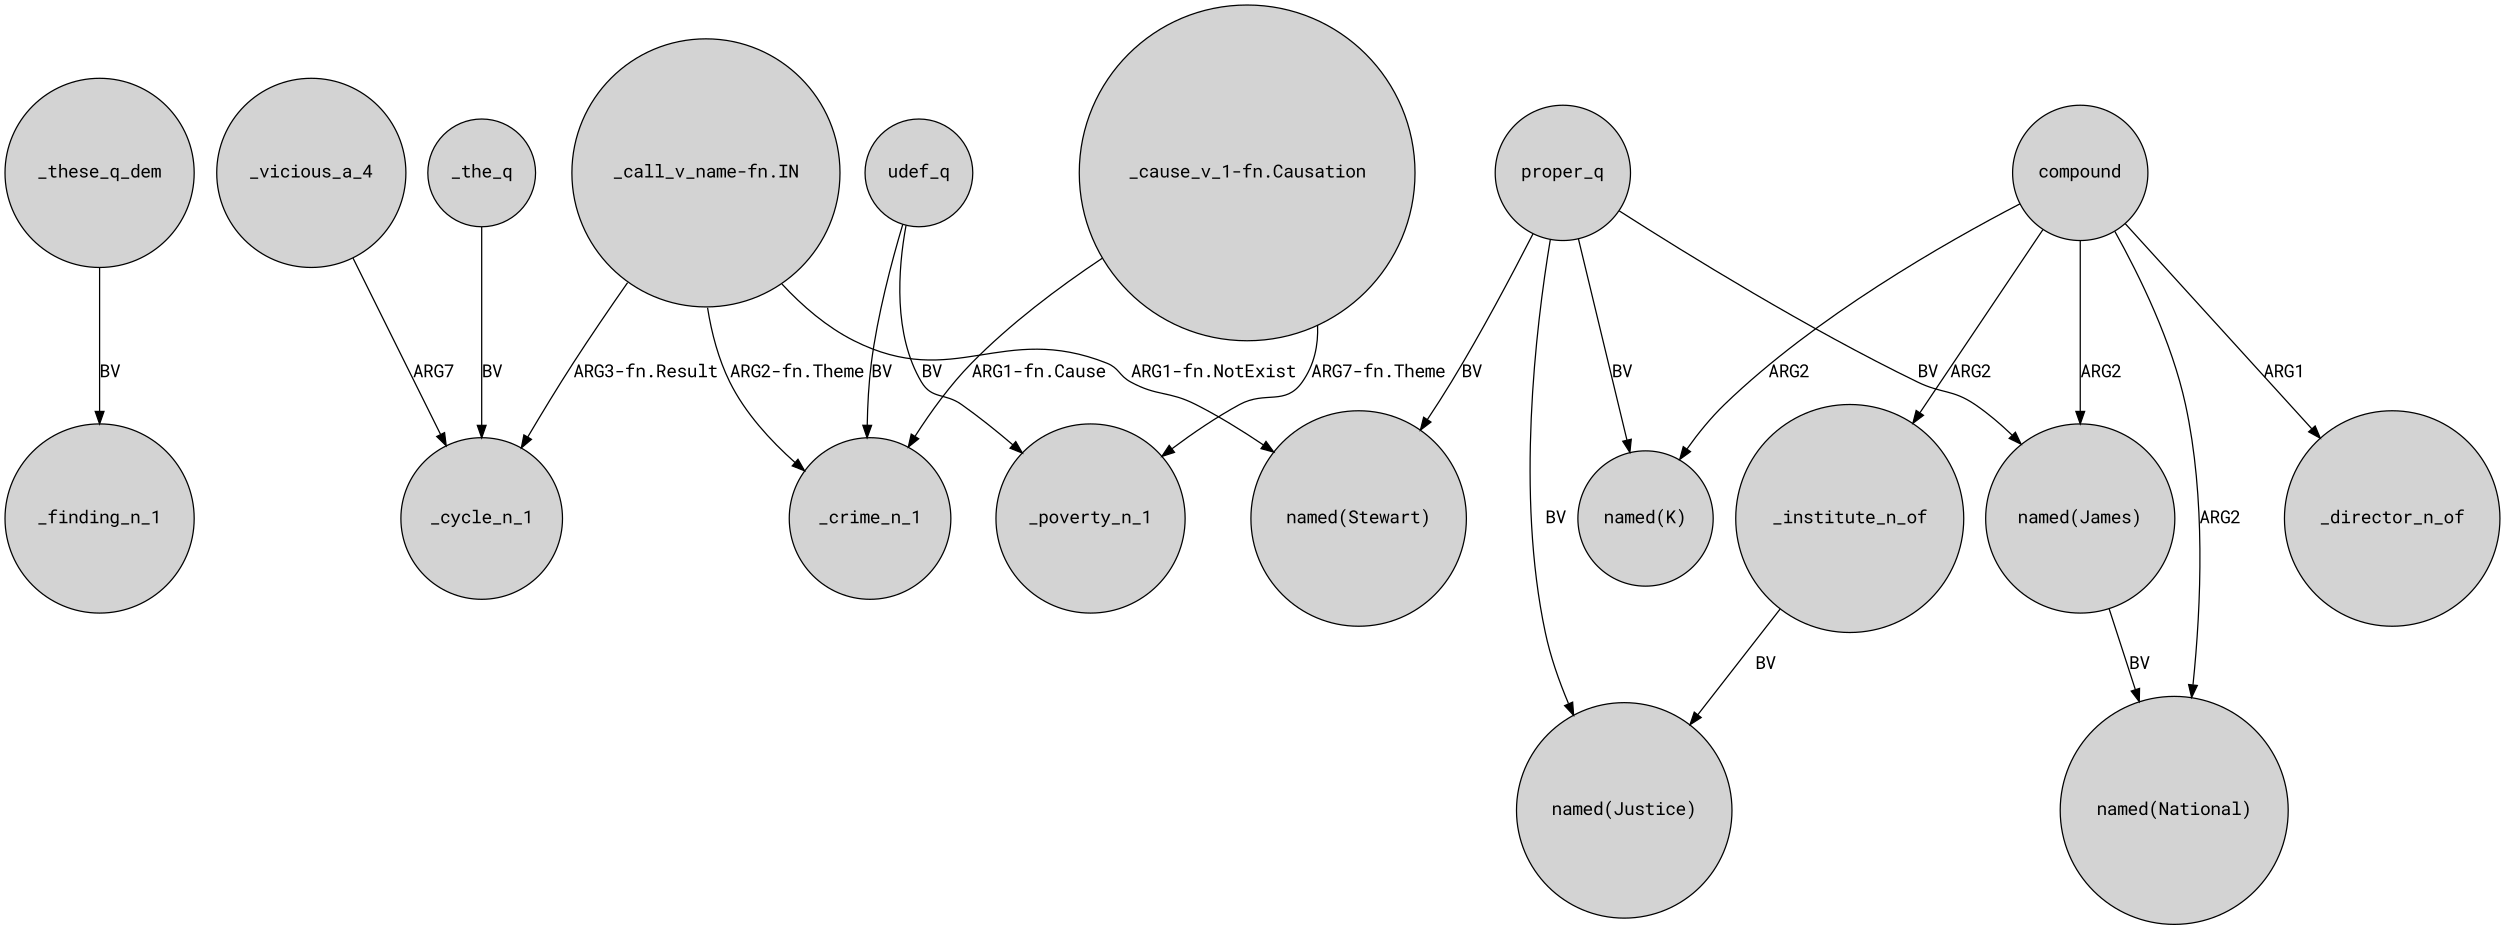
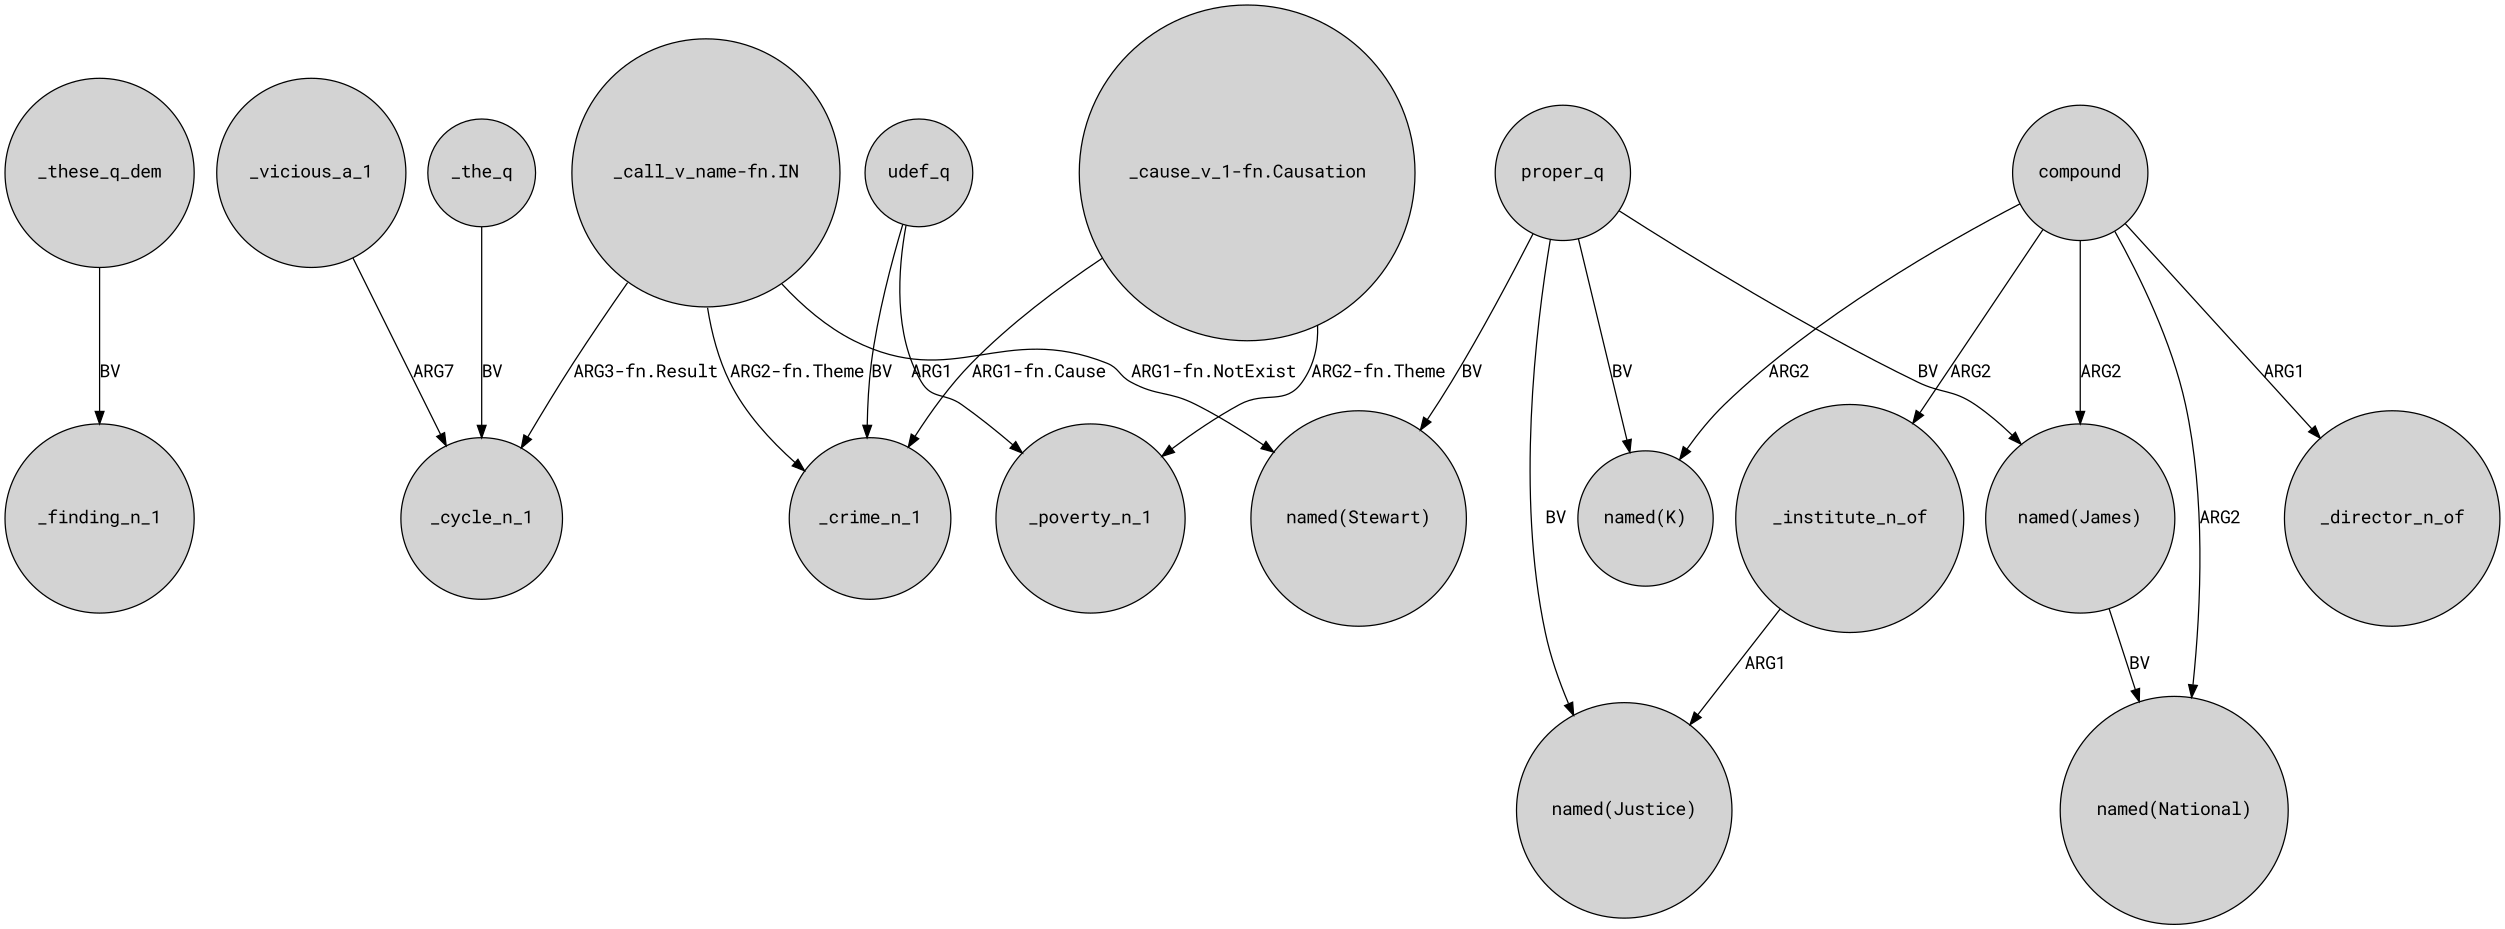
(311, 173) -> (311, 173)
(932, 373) -> (932, 373)
(1379, 373) -> (1379, 373)
(1766, 664) -> (1766, 664)
